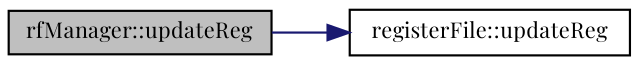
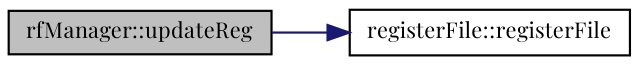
(490, 33) -> (490, 33)
